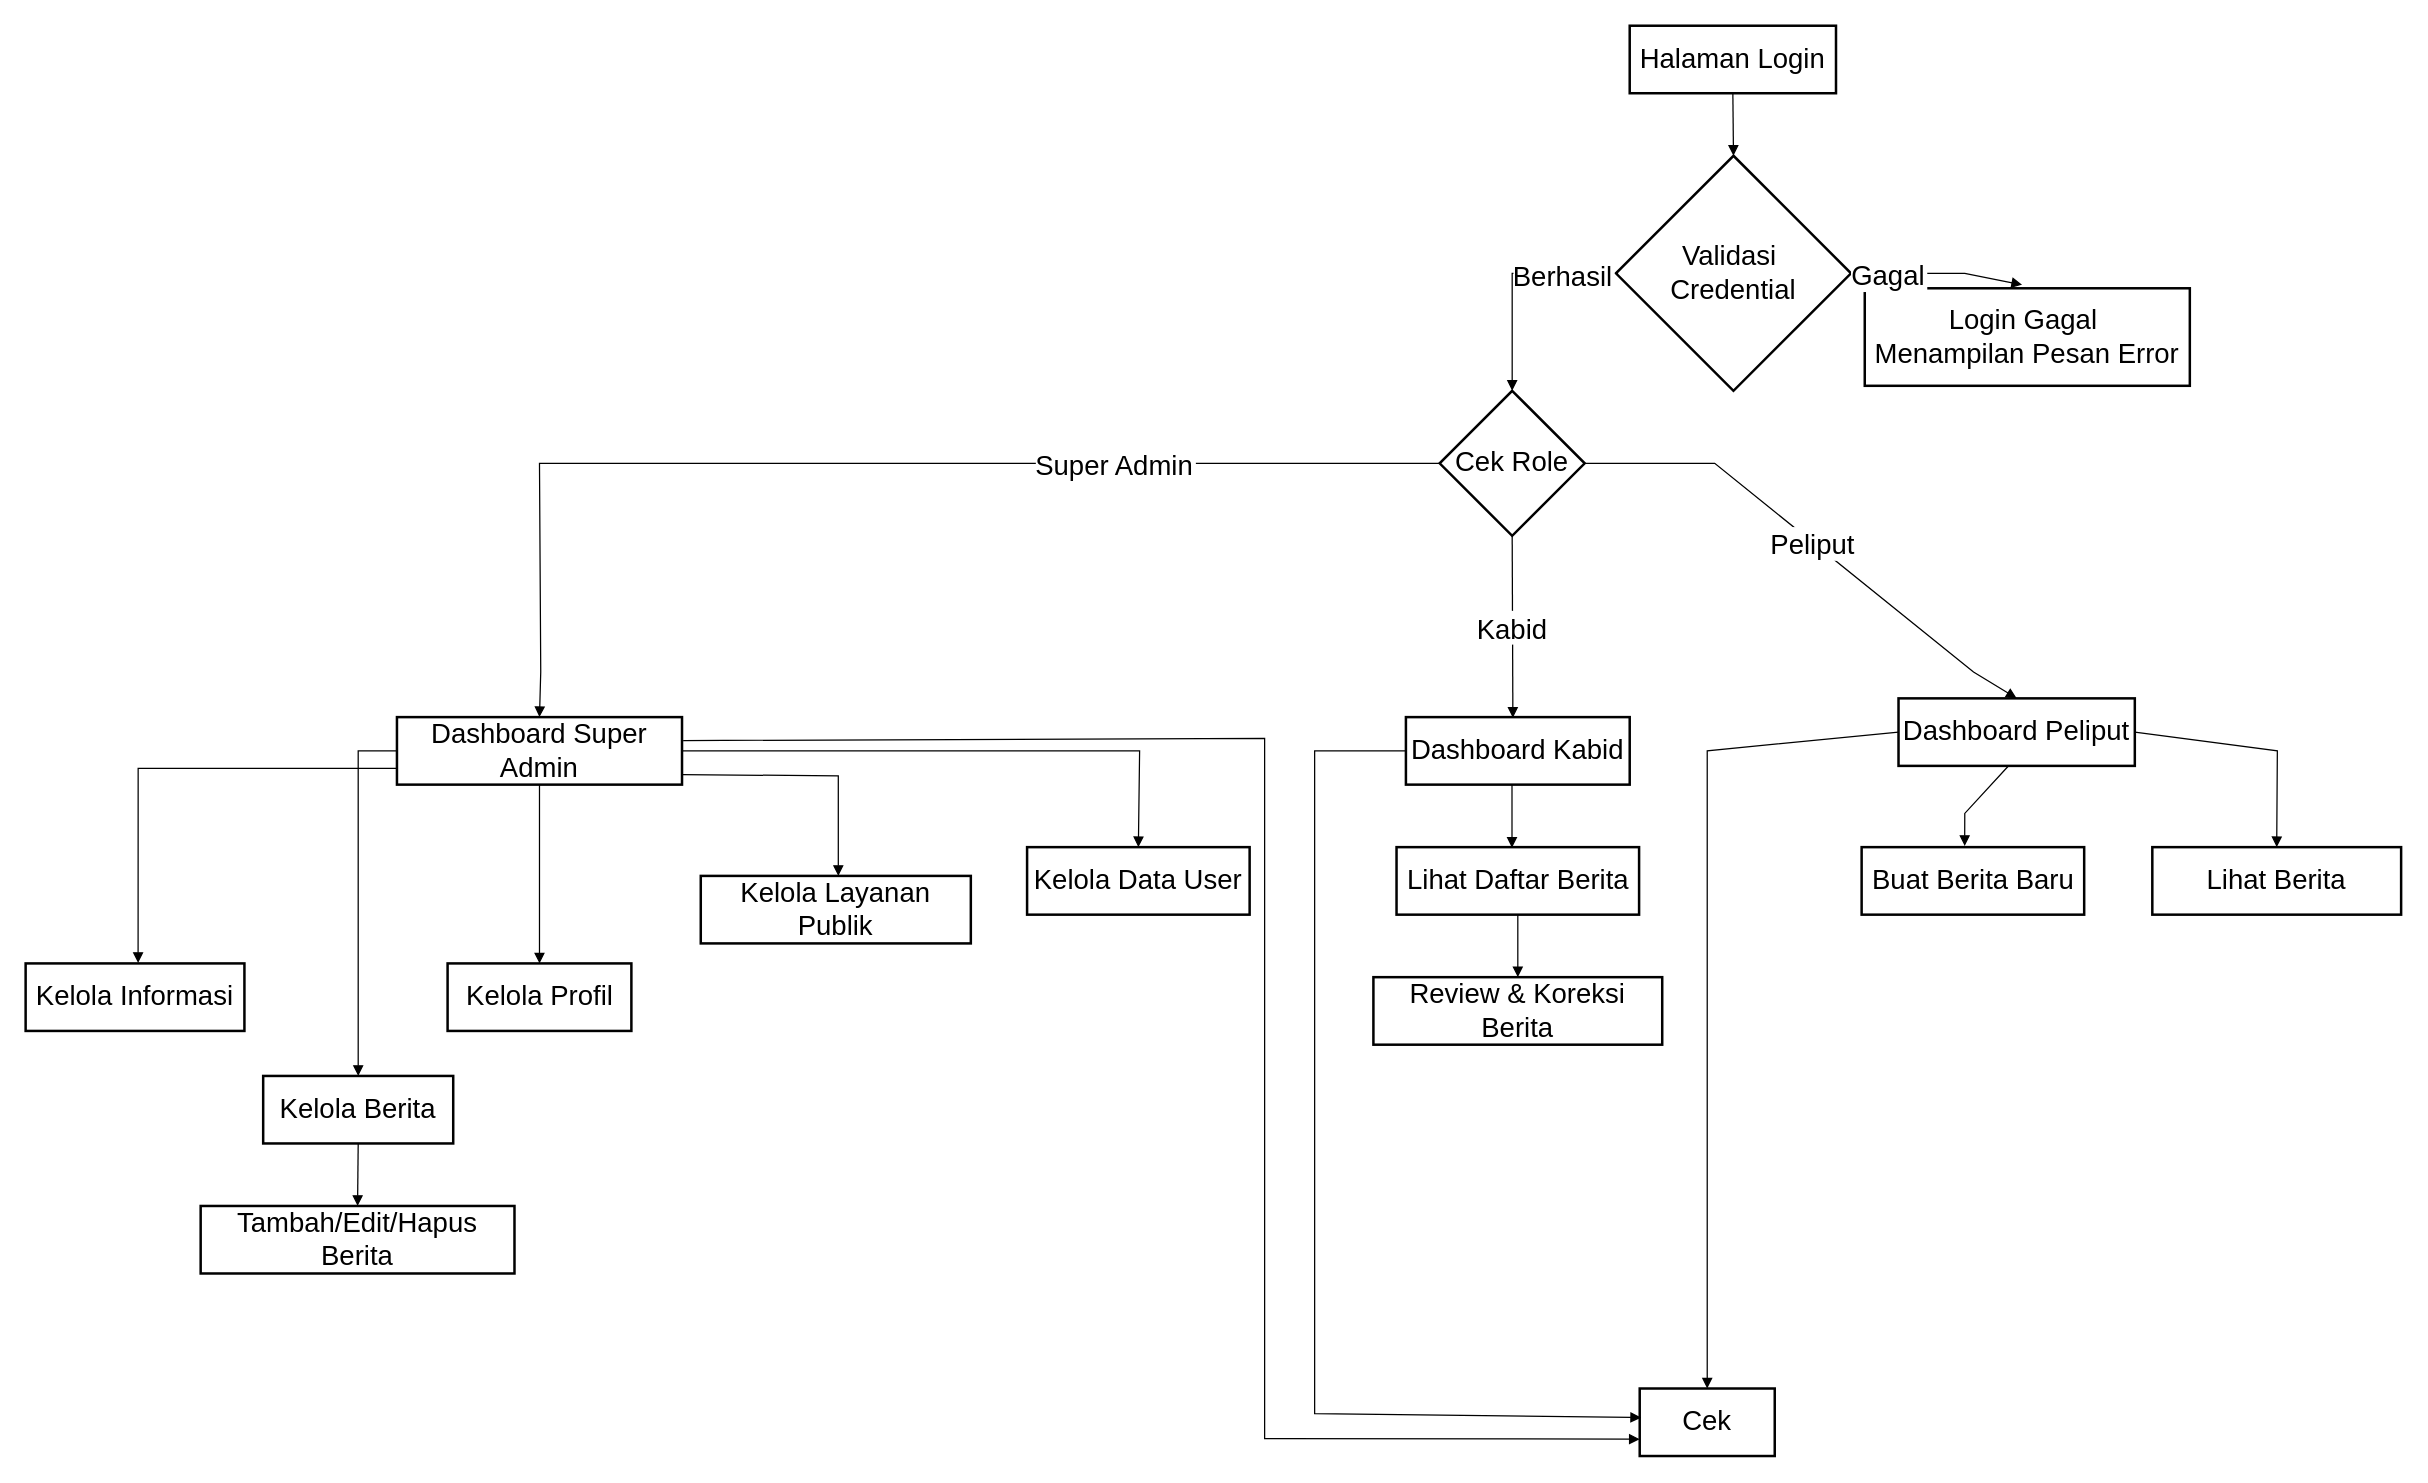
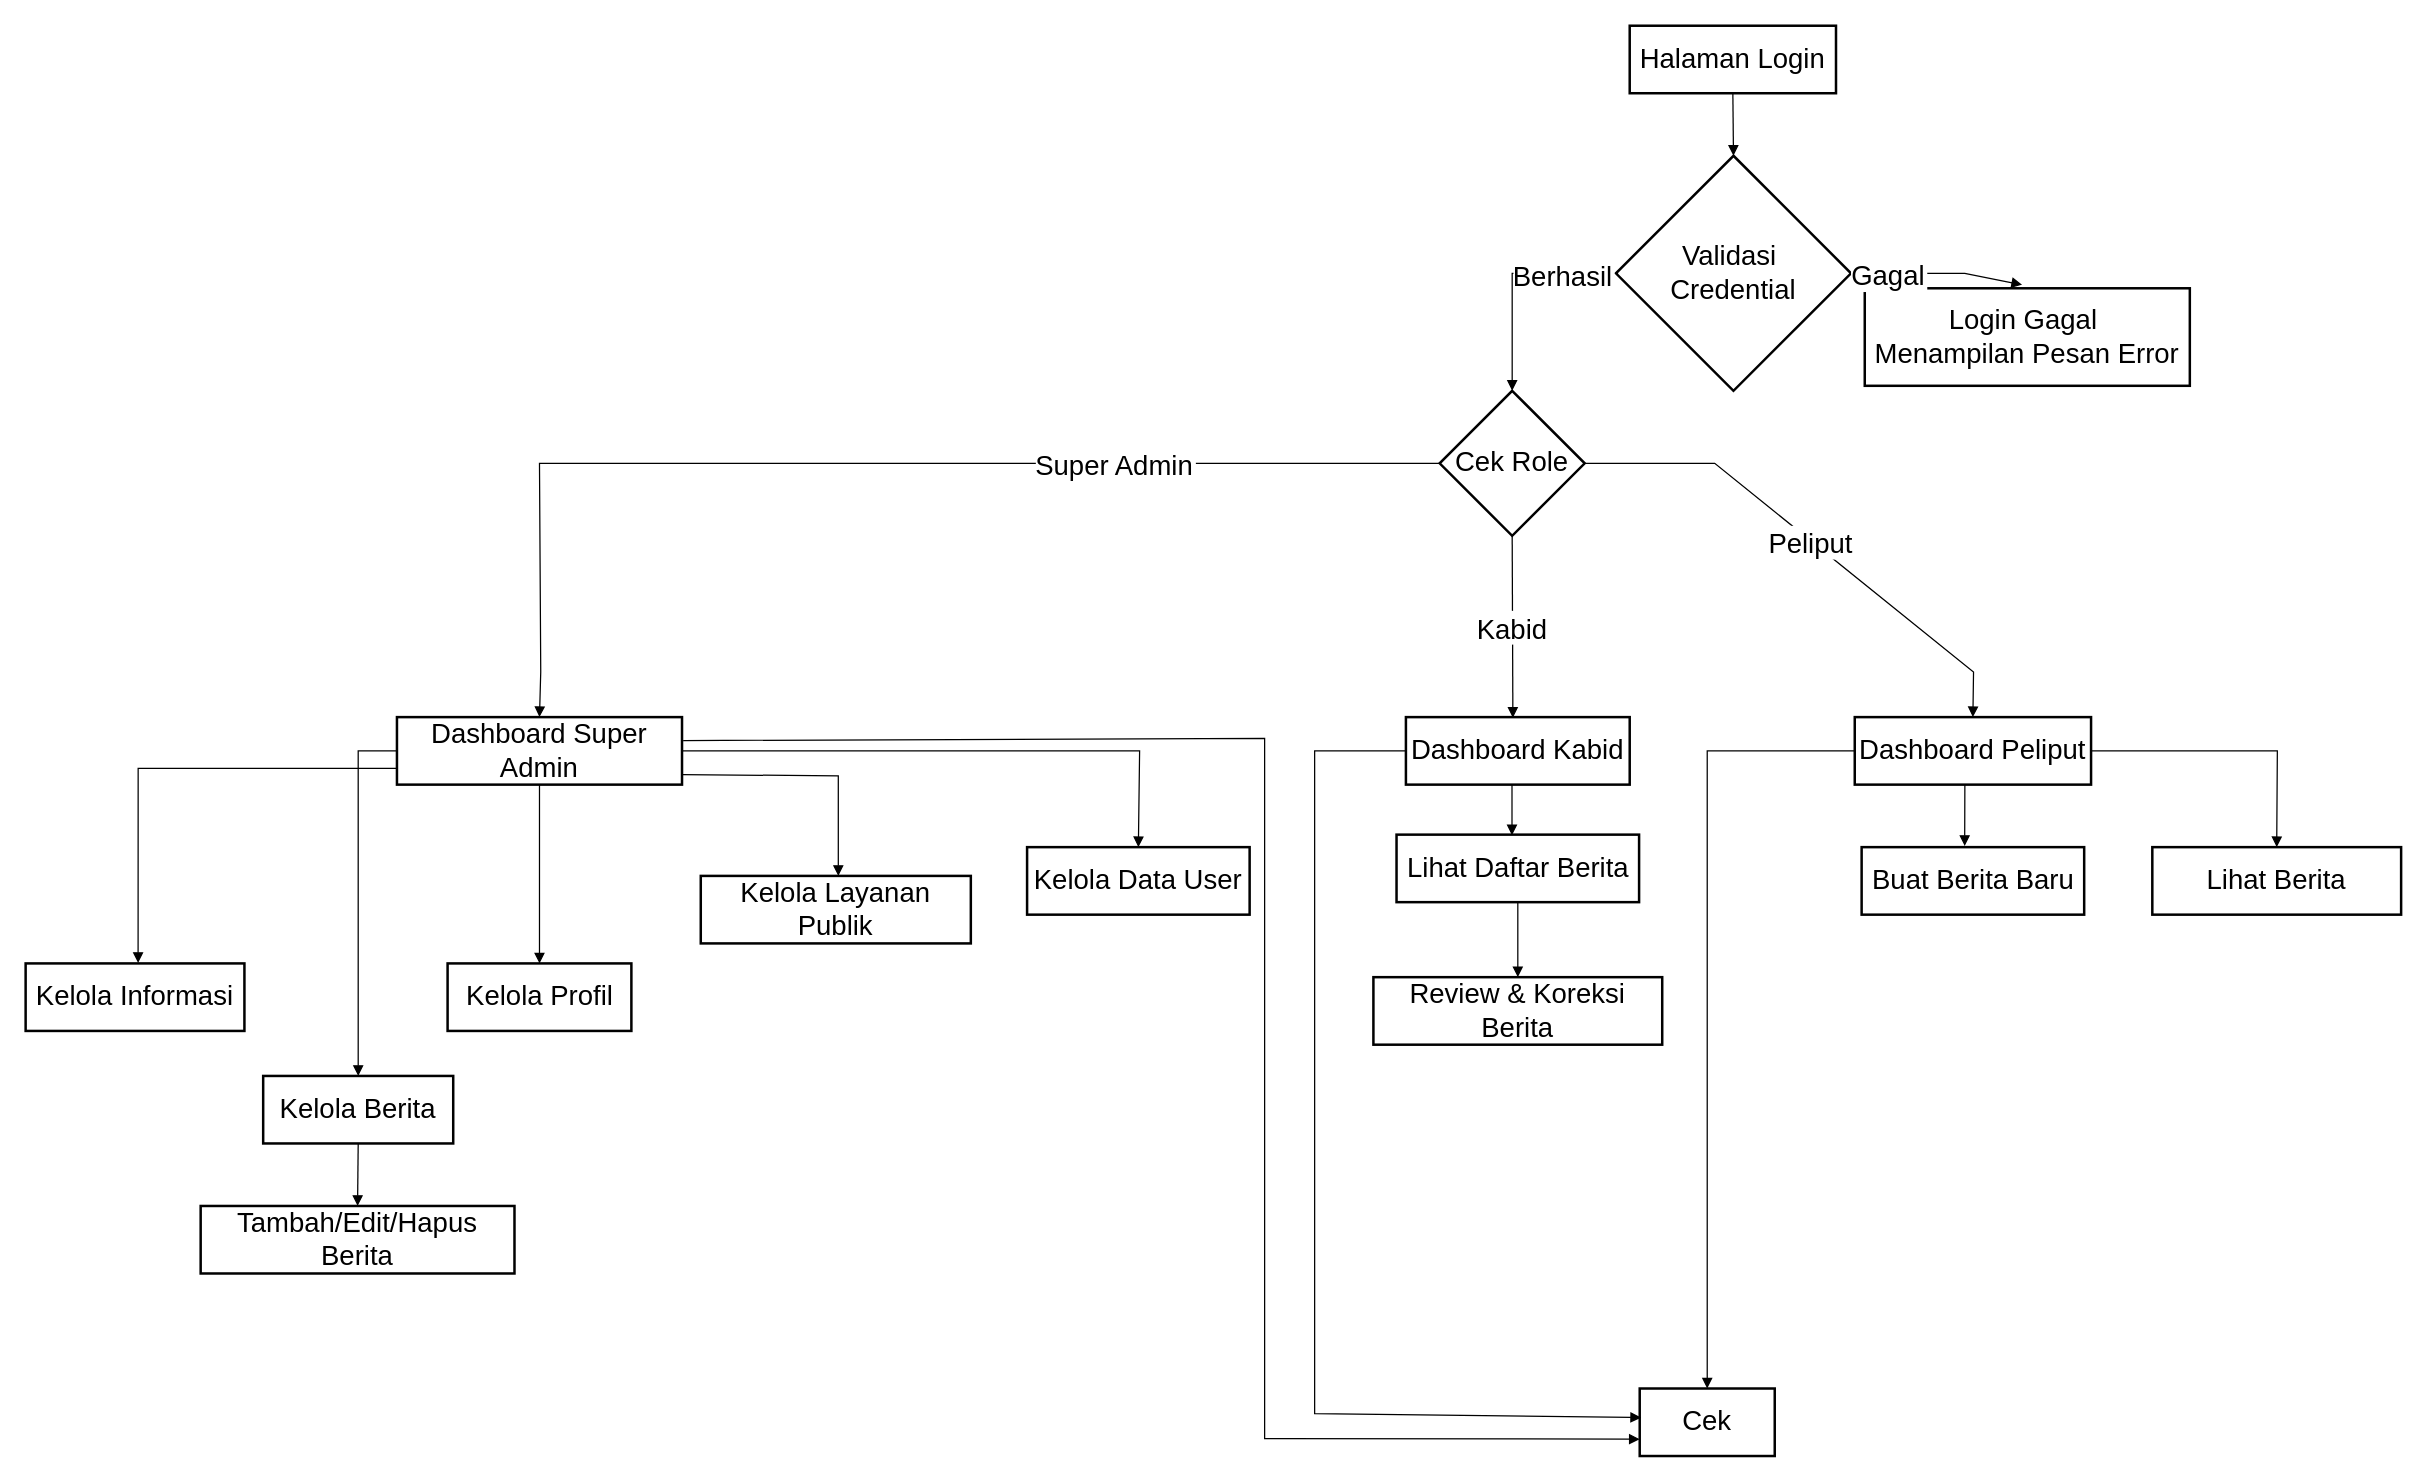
(2016, 732) -> (1973, 751)
(1518, 881) -> (1518, 868)
